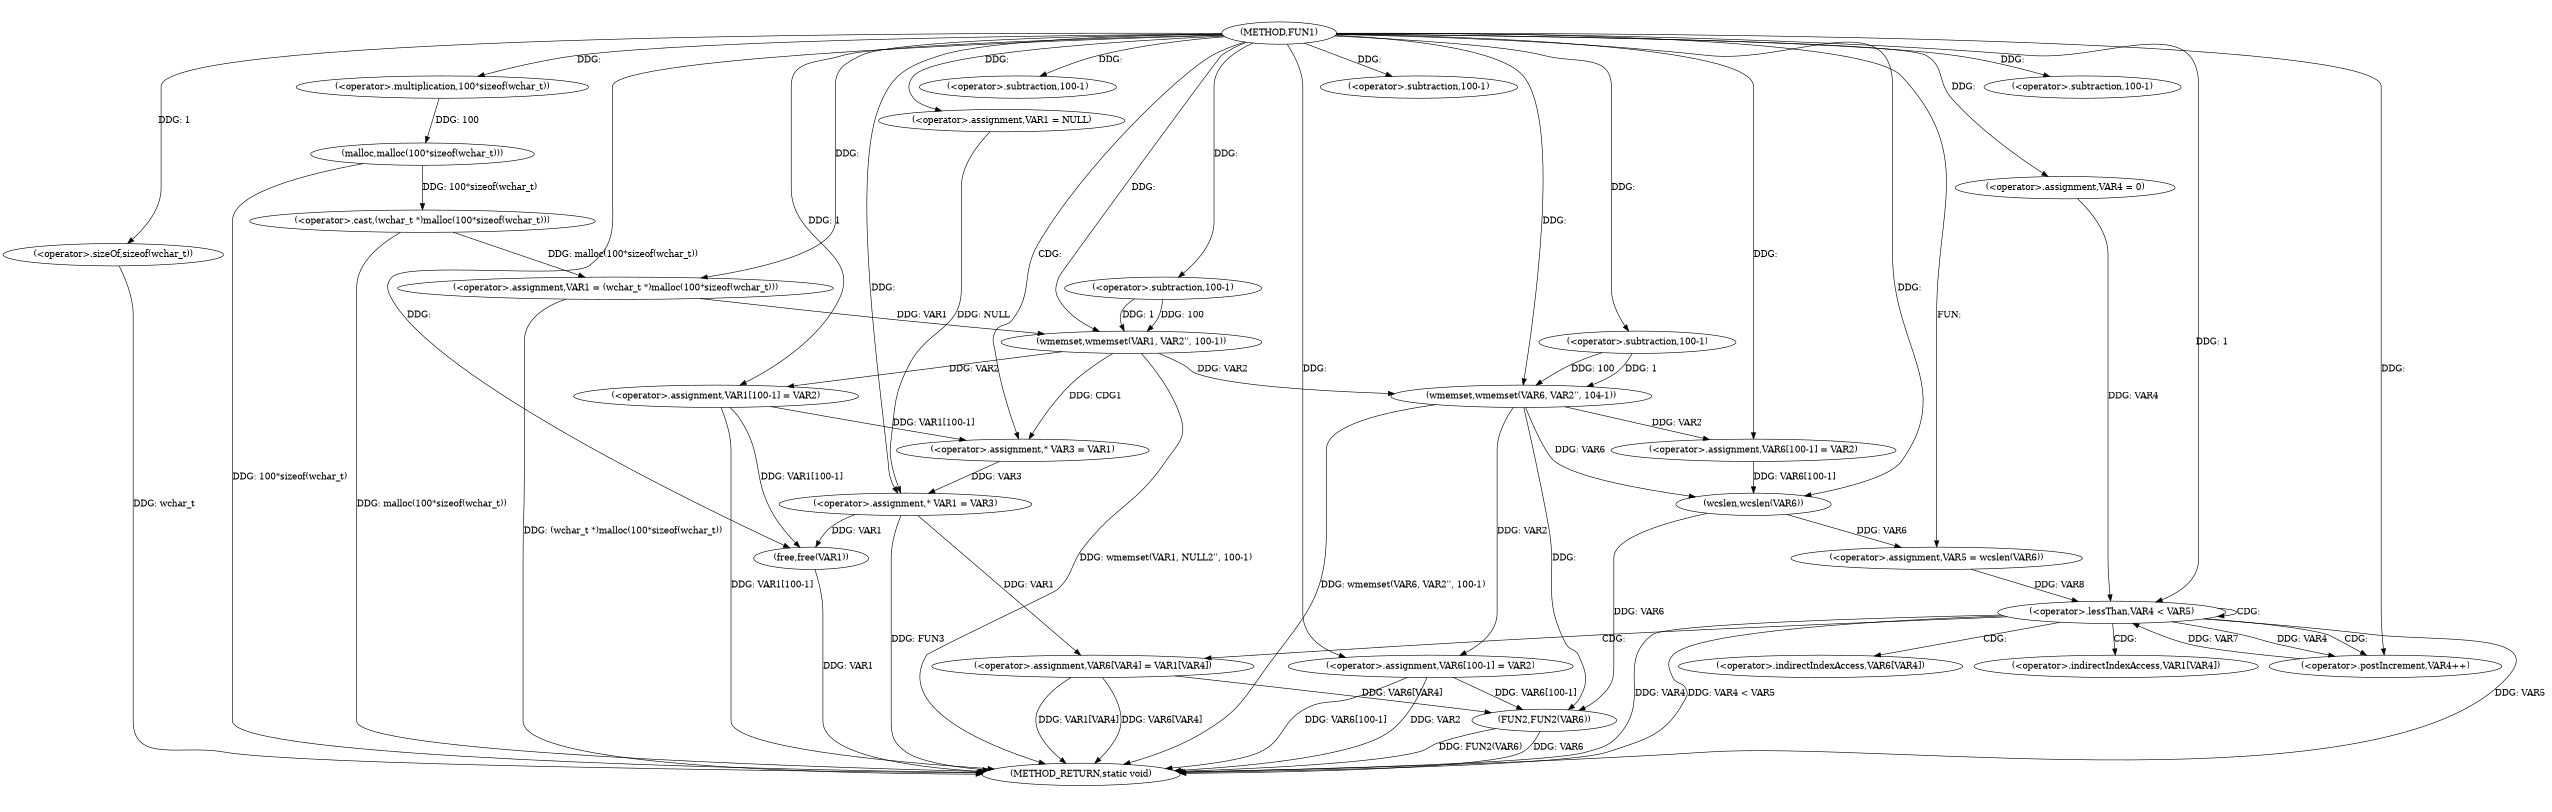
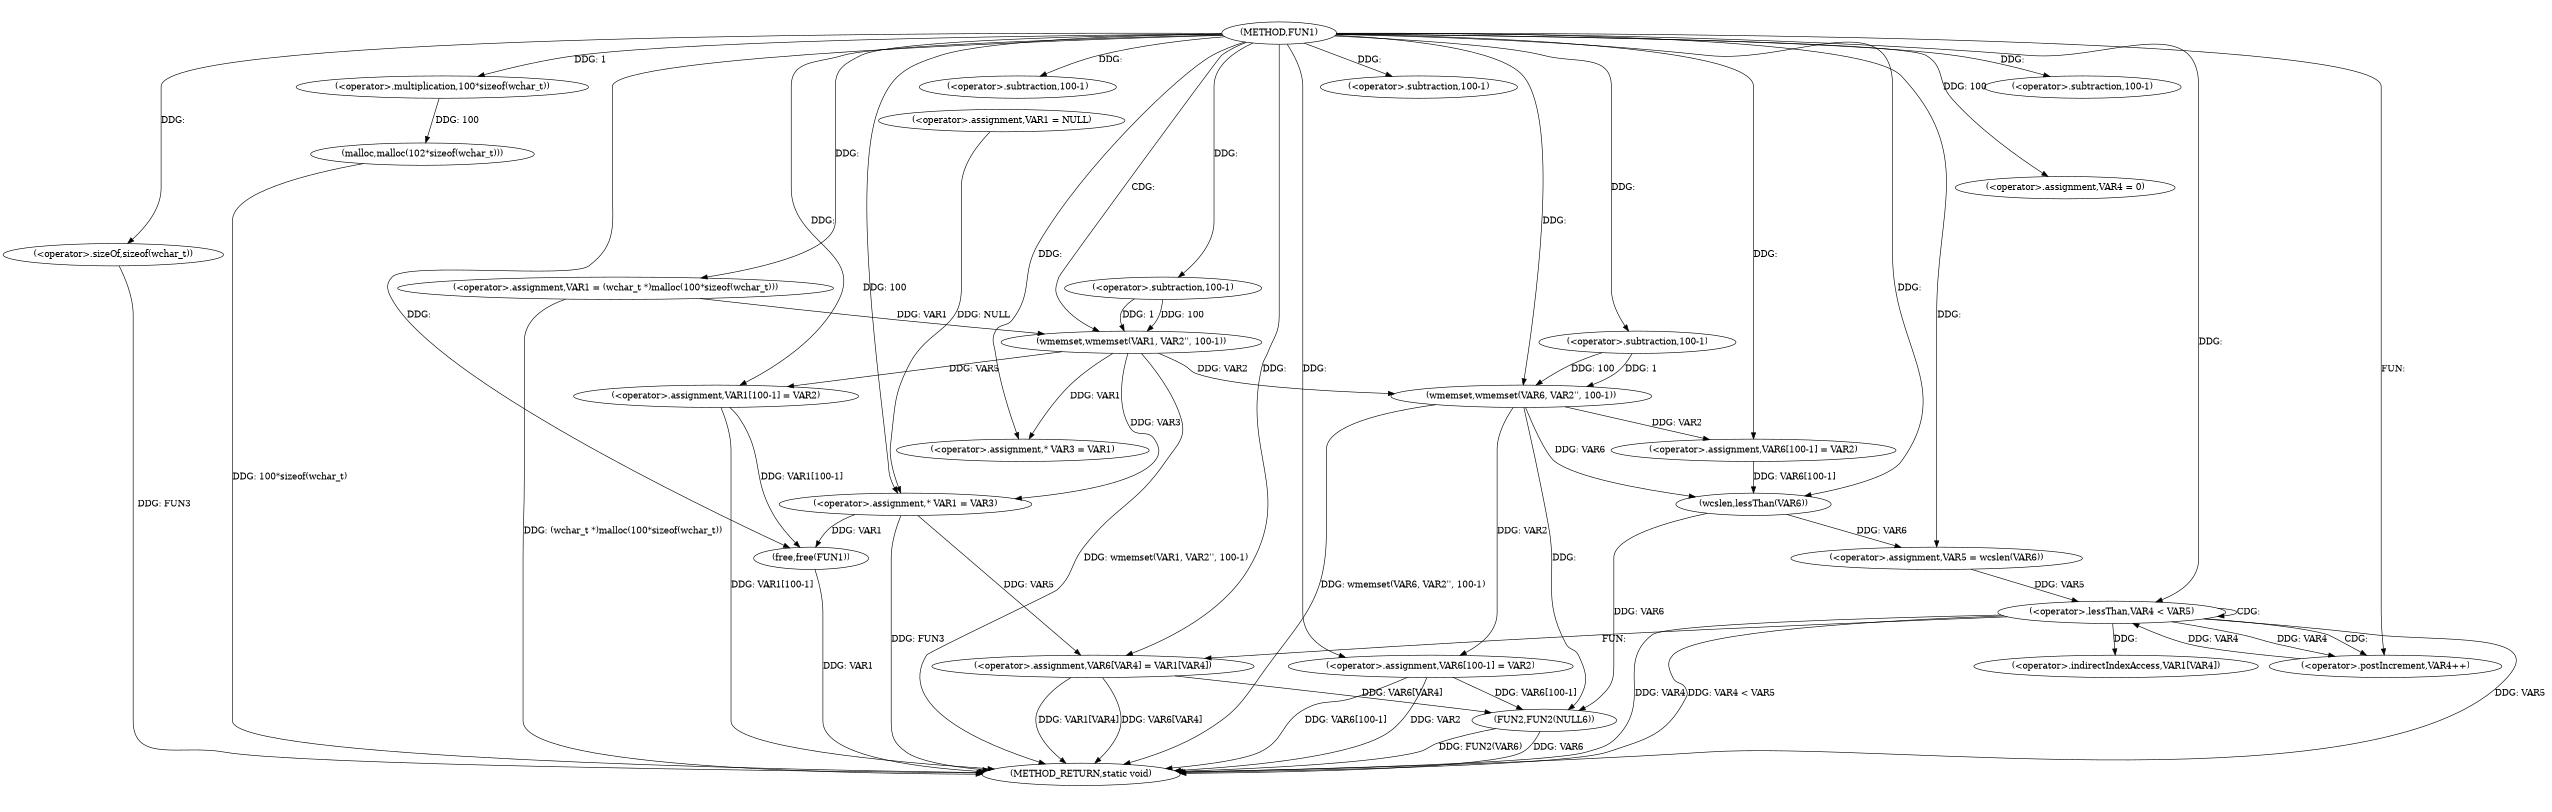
(1042, 49) -> (1260, 380)
(590, 60) -> (590, 60)
(1965, 87) -> (1965, 87)
(174, 121) -> (174, 121)
(422, 154) -> (422, 154)
(1145, 188) -> (1145, 188)
(422, 221) -> none
(824, 221) -> (824, 221)
(1052, 255) -> (1052, 255)
(885, 288) -> (885, 288)
(1951, 315) -> (1951, 315)
(2212, 342) -> (2212, 342)
(974, 369) -> (974, 369)
(2395, 369) -> (2395, 369)
(2108, 392) -> none
(1095, 396) -> (1095, 396)
(1521, 396) -> (1521, 396)
(865, 423) -> none
(967, 476) -> (1150, 465)
(164, 504) -> (164, 504)
(1754, 504) -> (1754, 504)
(811, 558) -> (811, 558)
(1166, 558) -> (1166, 558)
(1029, 585) -> (1029, 585)
(2060, 585) -> (2060, 585)
(1615, 639) -> (1615, 639)
(2127, 639) -> (2127, 639)
(2214, 639) -> (2214, 639)
(1821, 666) -> none
(1544, 720) -> (1544, 720)
